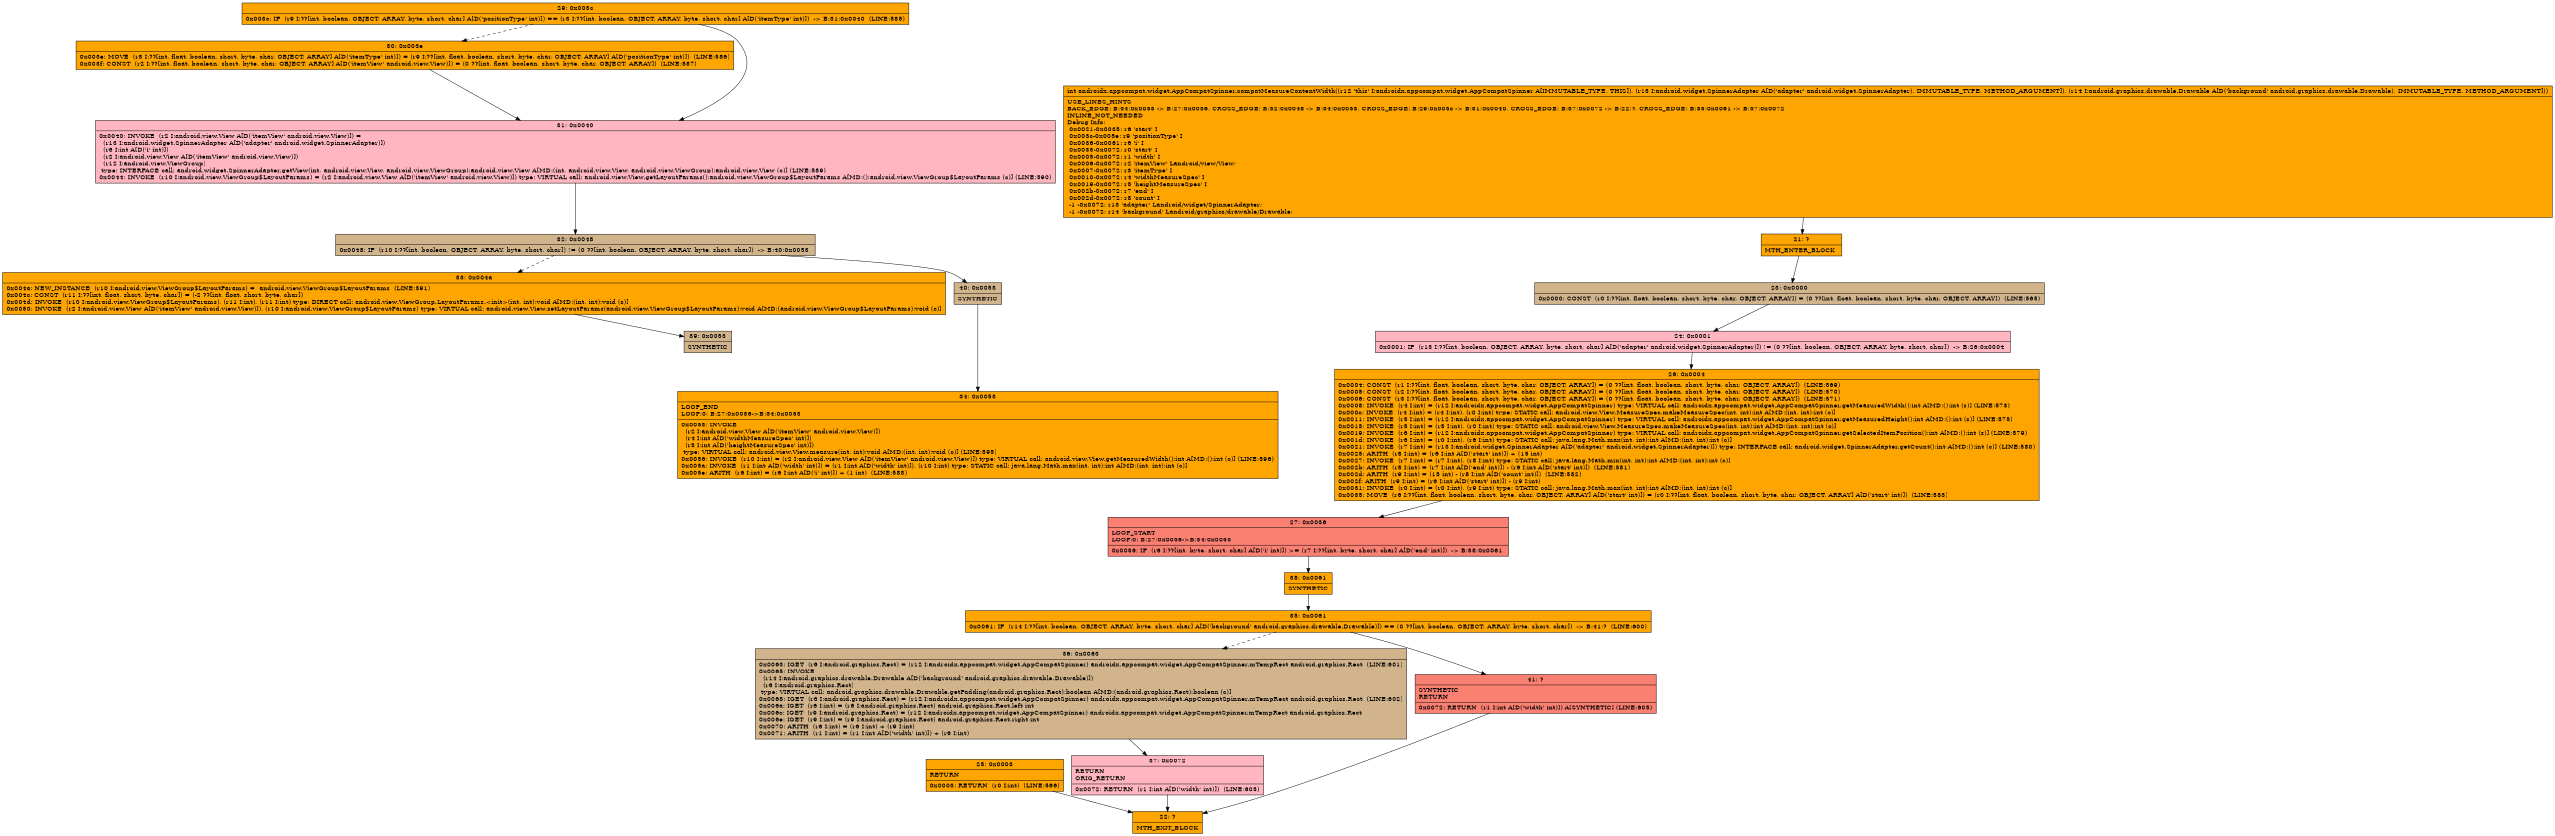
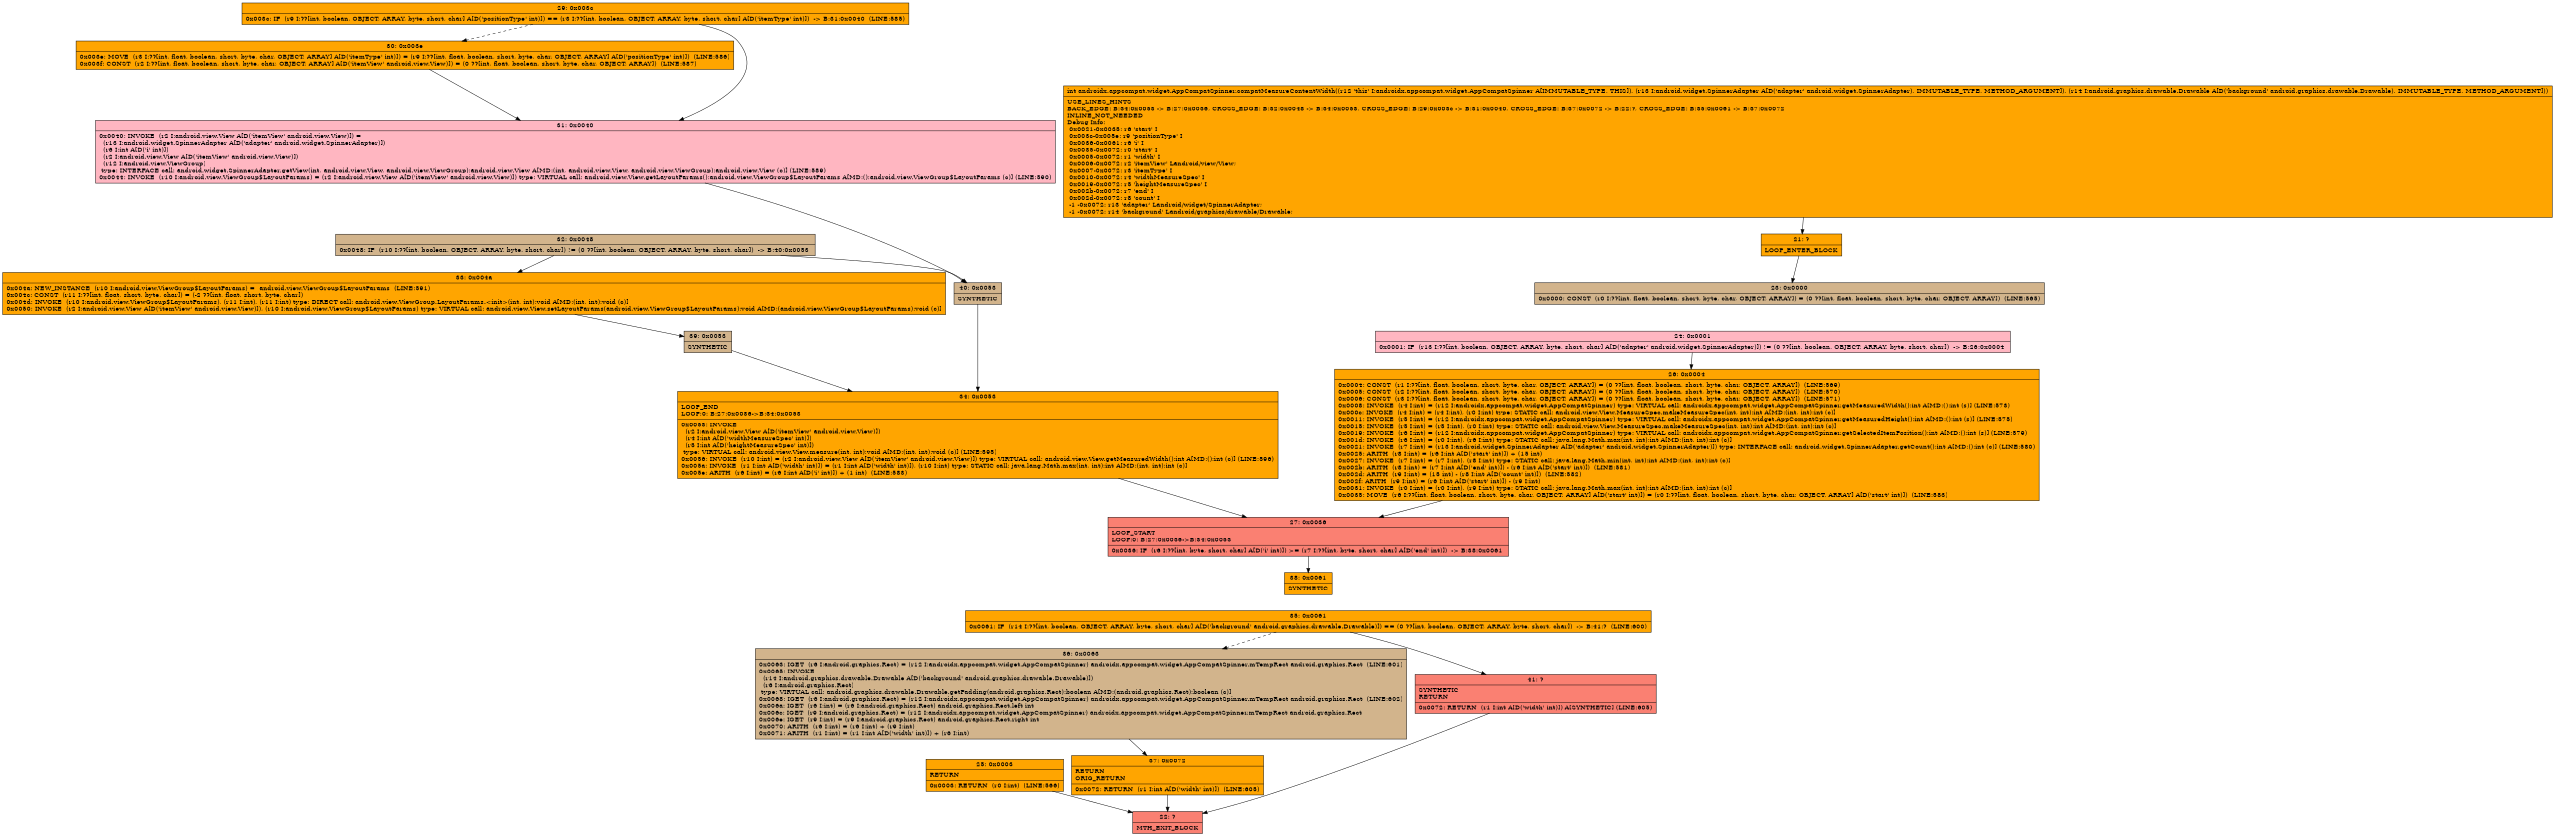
(575, 206) -> (836, 224)
(1800, 250) -> (1801, 250)
(538, 263) -> (538, 263)
(1743, 317) -> none
none -> (790, 370)
none -> (1180, 497)
(1308, 600) -> none
(1168, 775) -> (1168, 775)
(1168, 822) -> (1168, 822)
